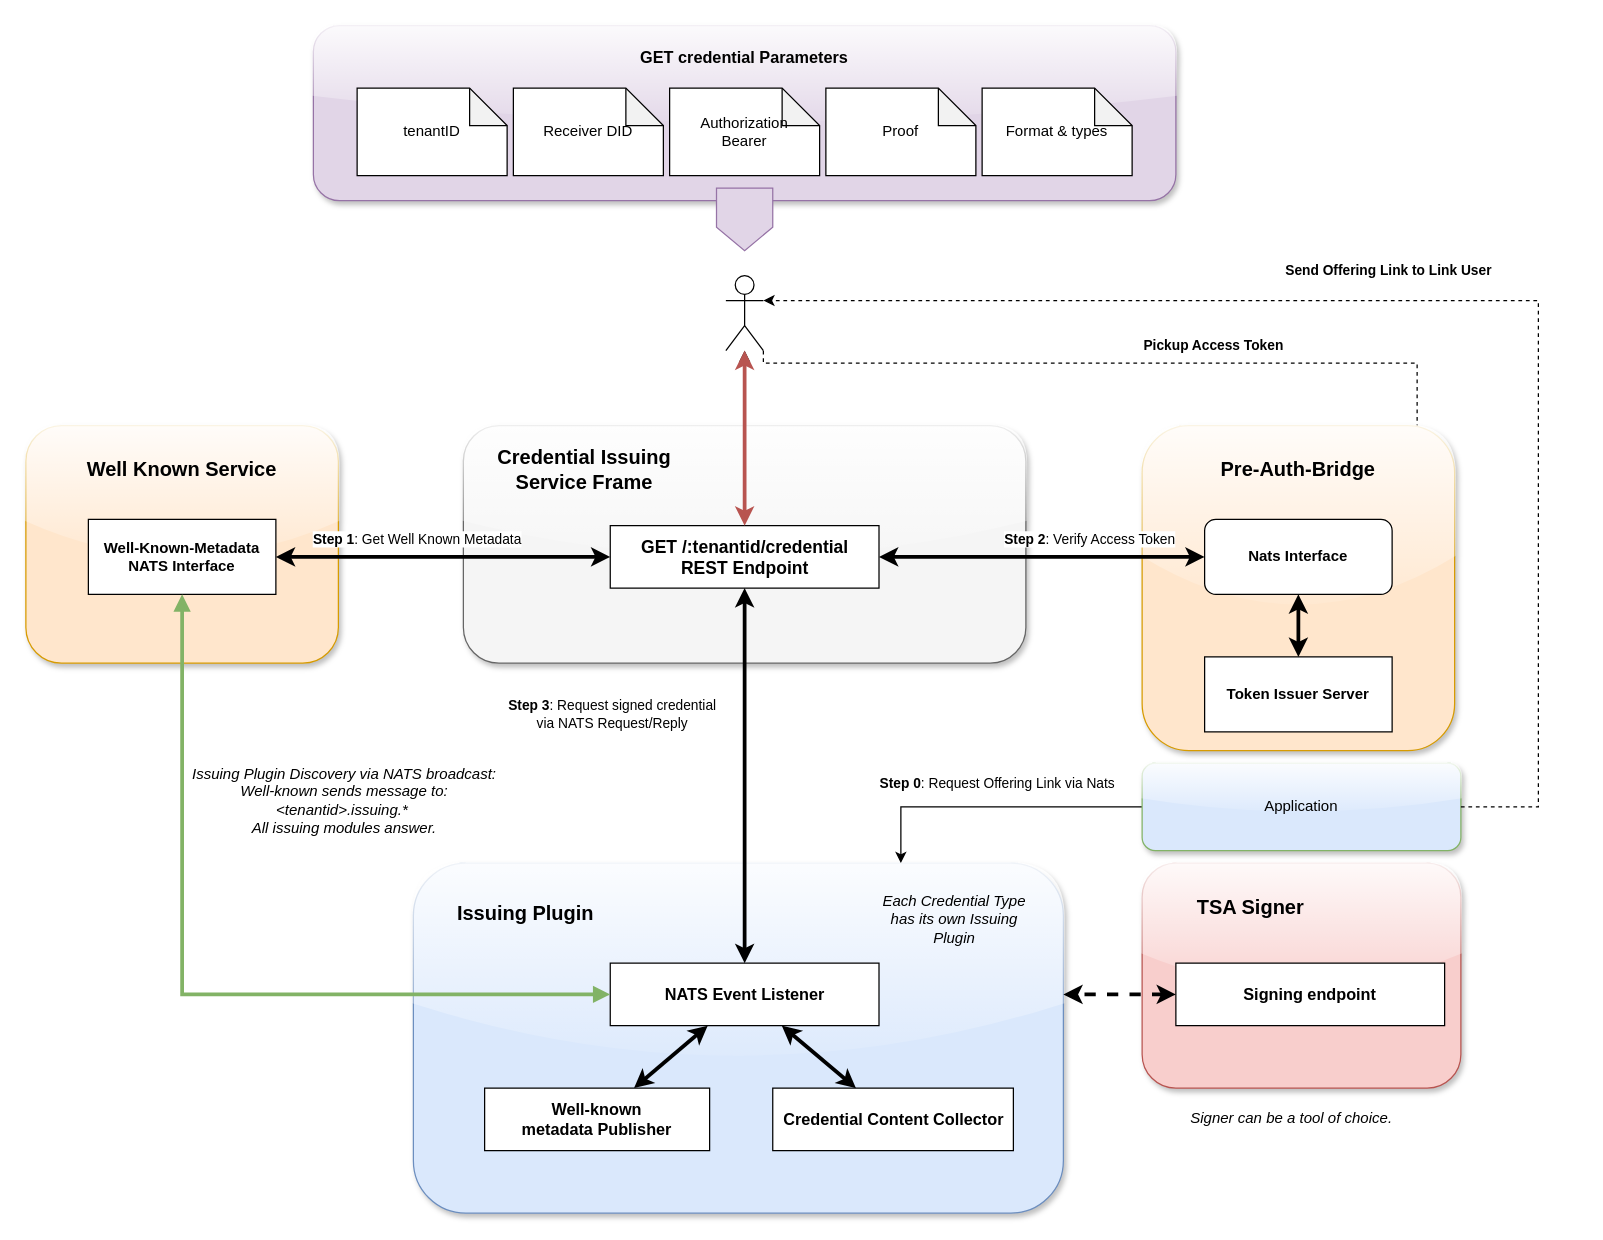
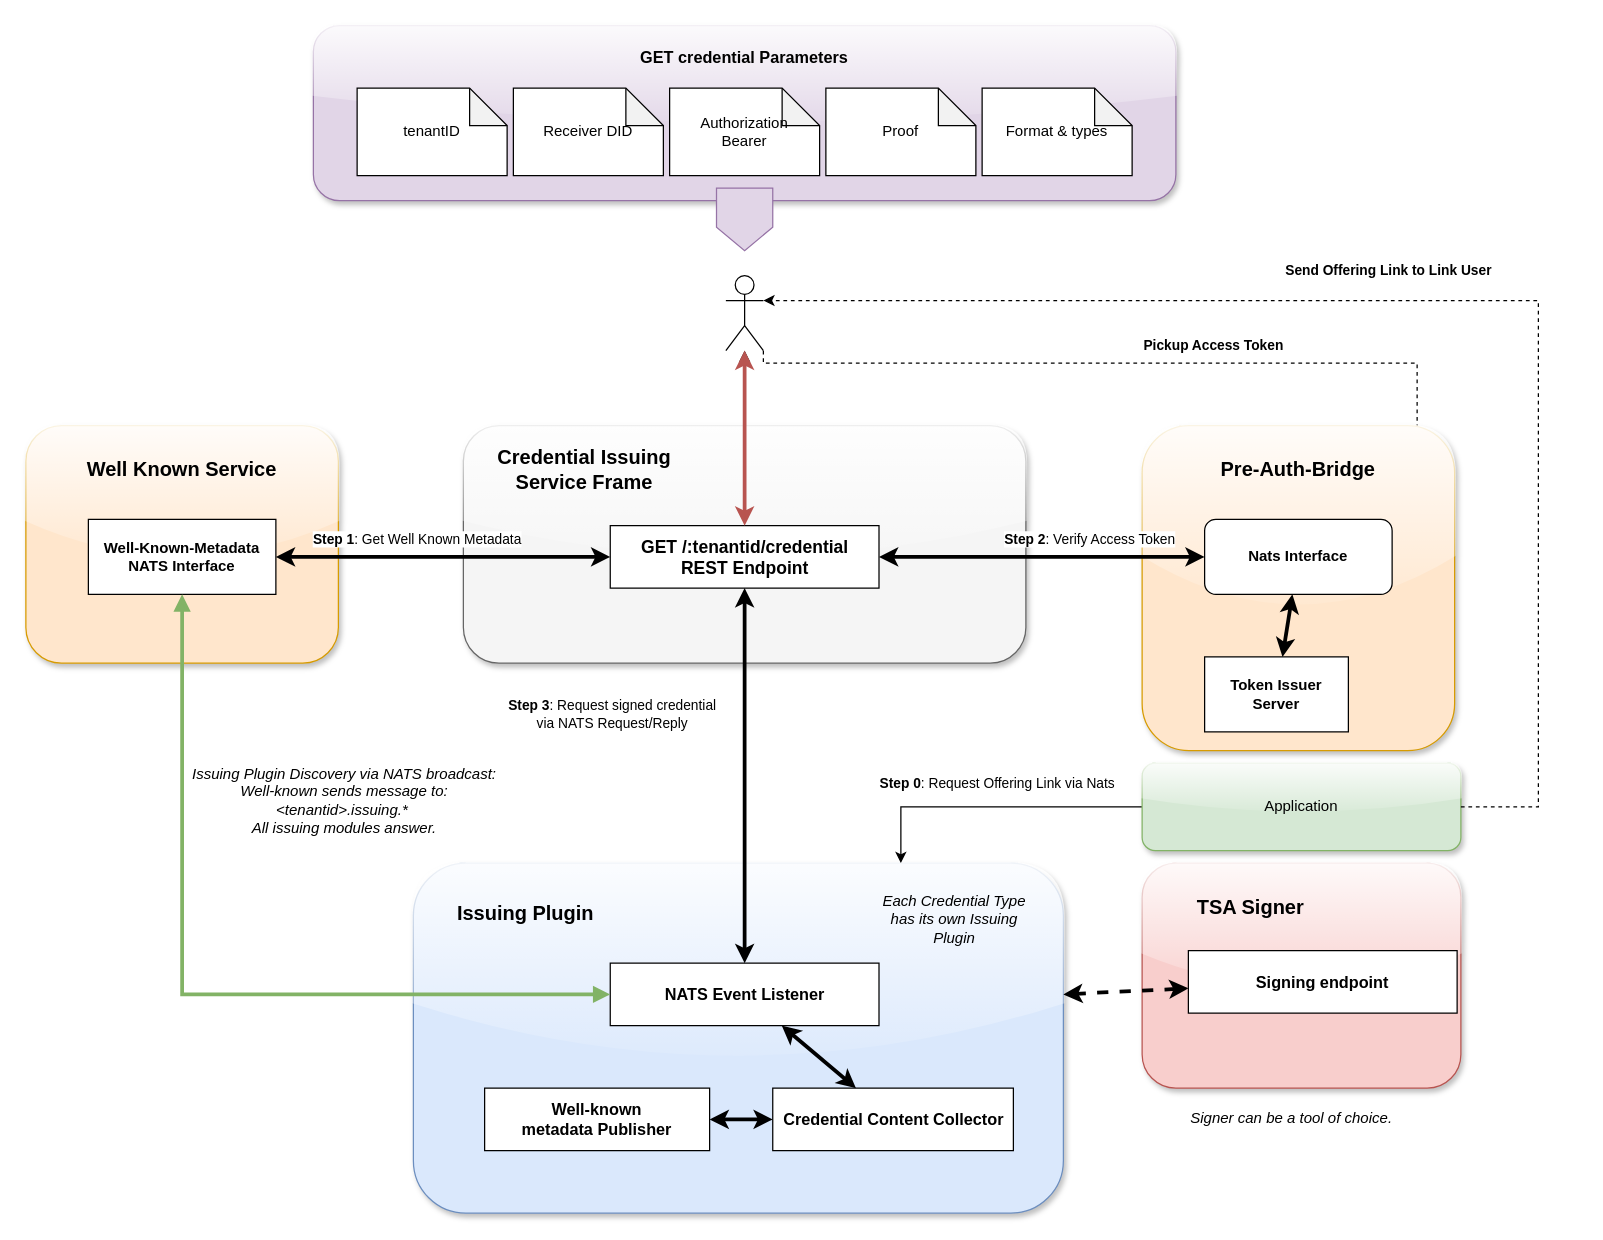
(1298, 694) -> (1276, 694)
(1301, 807) -> (1301, 807)
(1310, 994) -> (1323, 982)
(670, 1057) -> (740, 1119)
